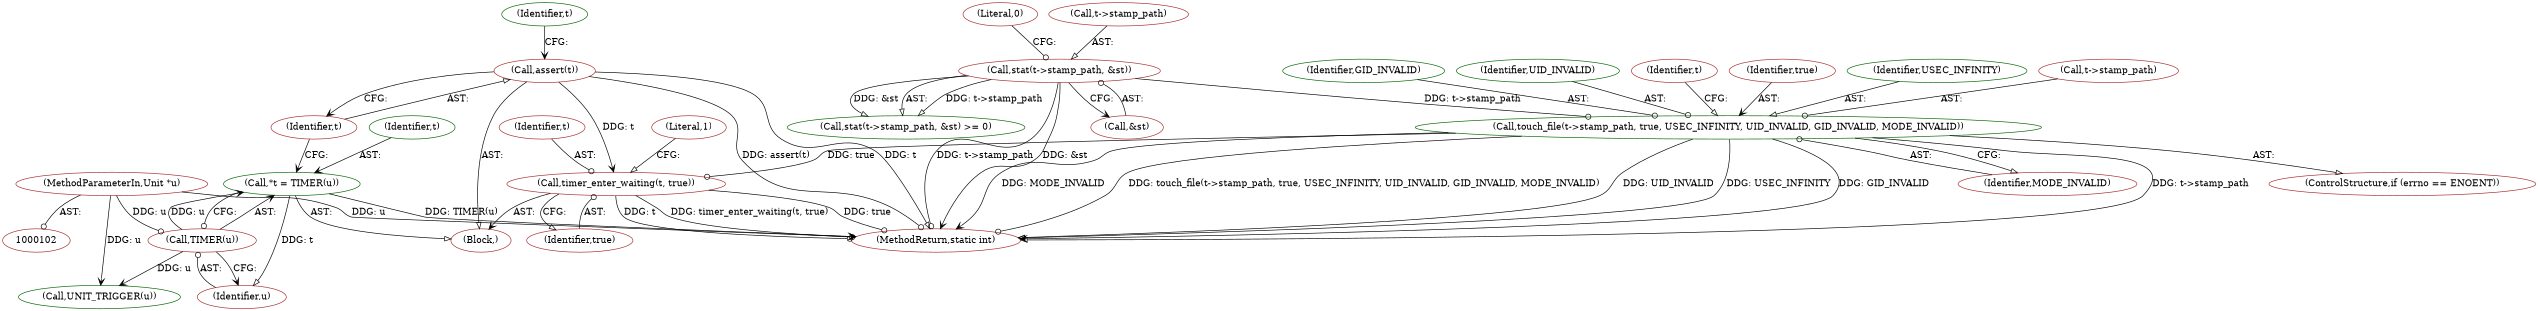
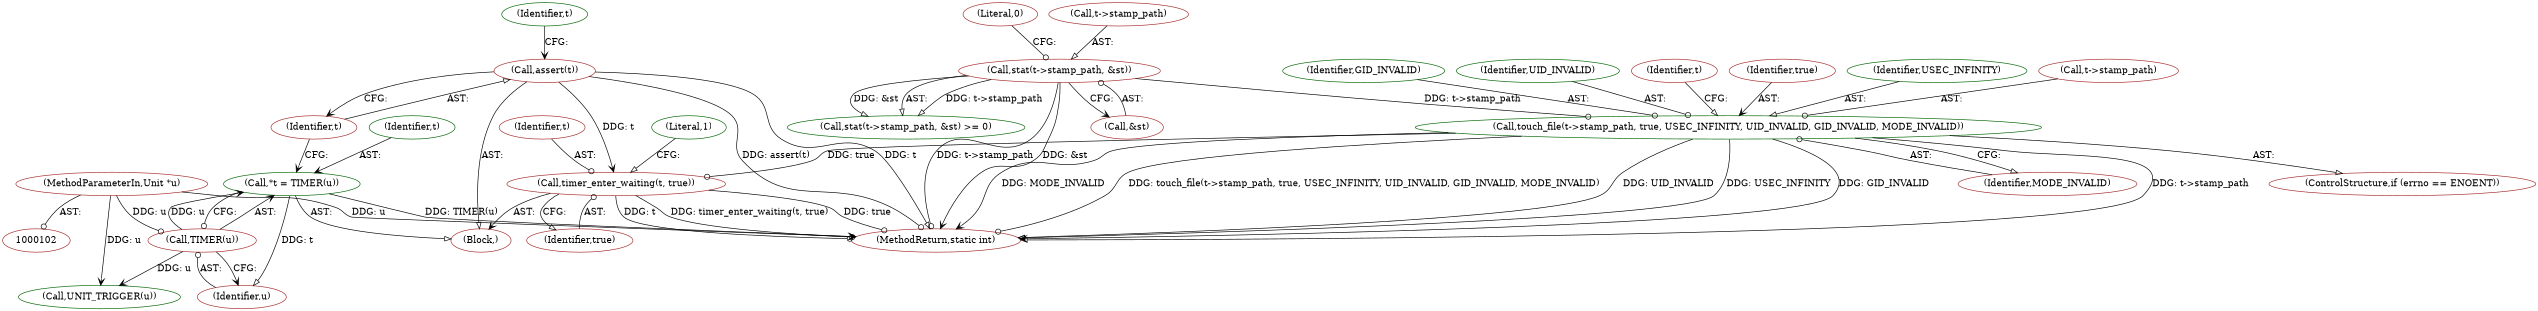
(689, 127) -> (689, 127)
